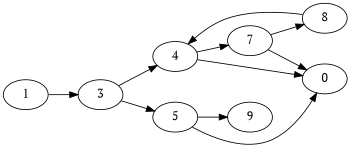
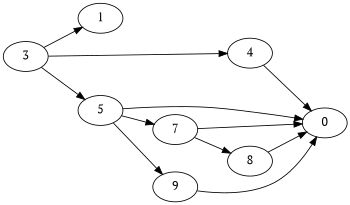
(246, 14) -> (284, 144)
(208, 49) -> (134, 119)
(59, 95) -> (59, 39)
none -> (263, 187)
